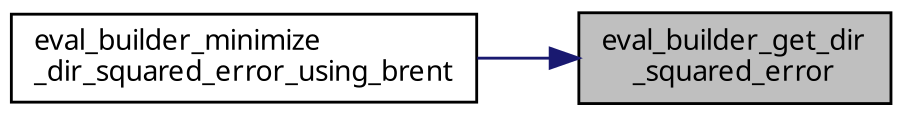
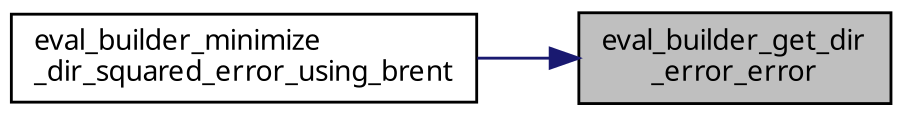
(735, 58) -> (735, 58)
